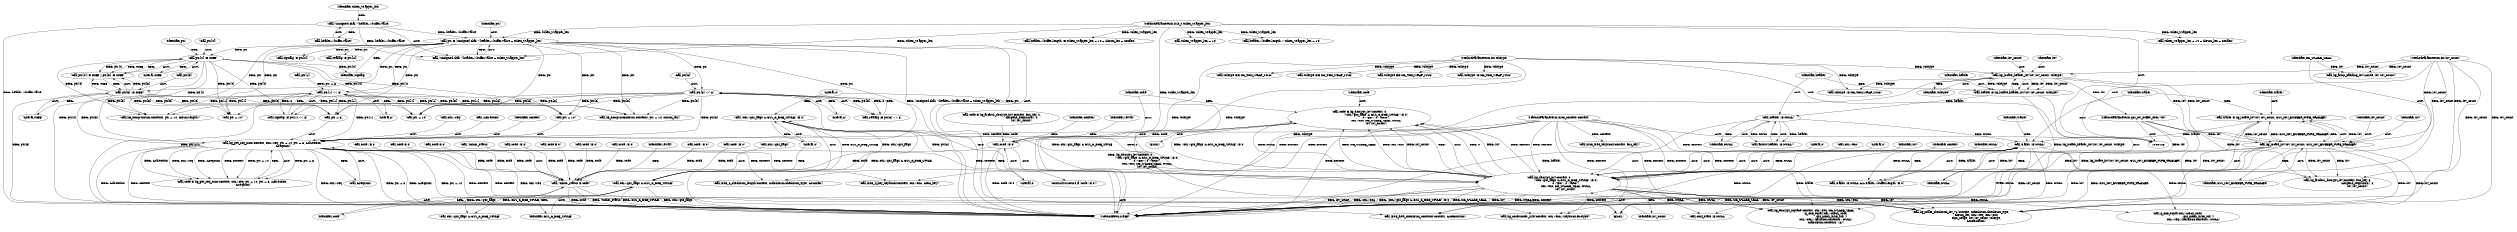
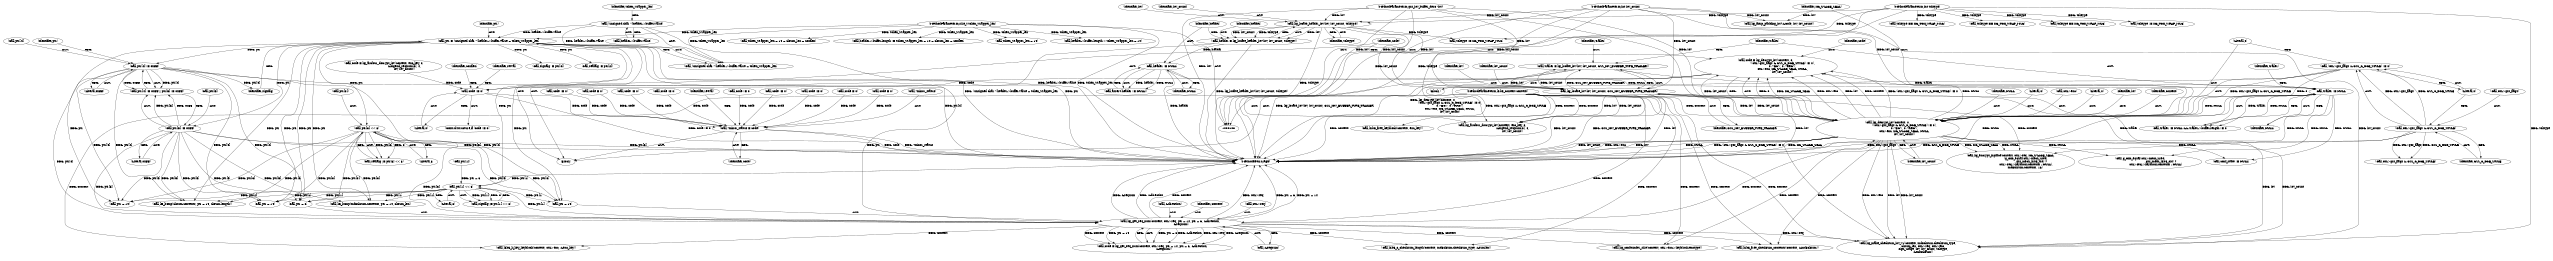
(2089, 94) -> (1346, 10)
(2005, 184) -> (2343, 129)
(452, 205) -> (857, 171)
